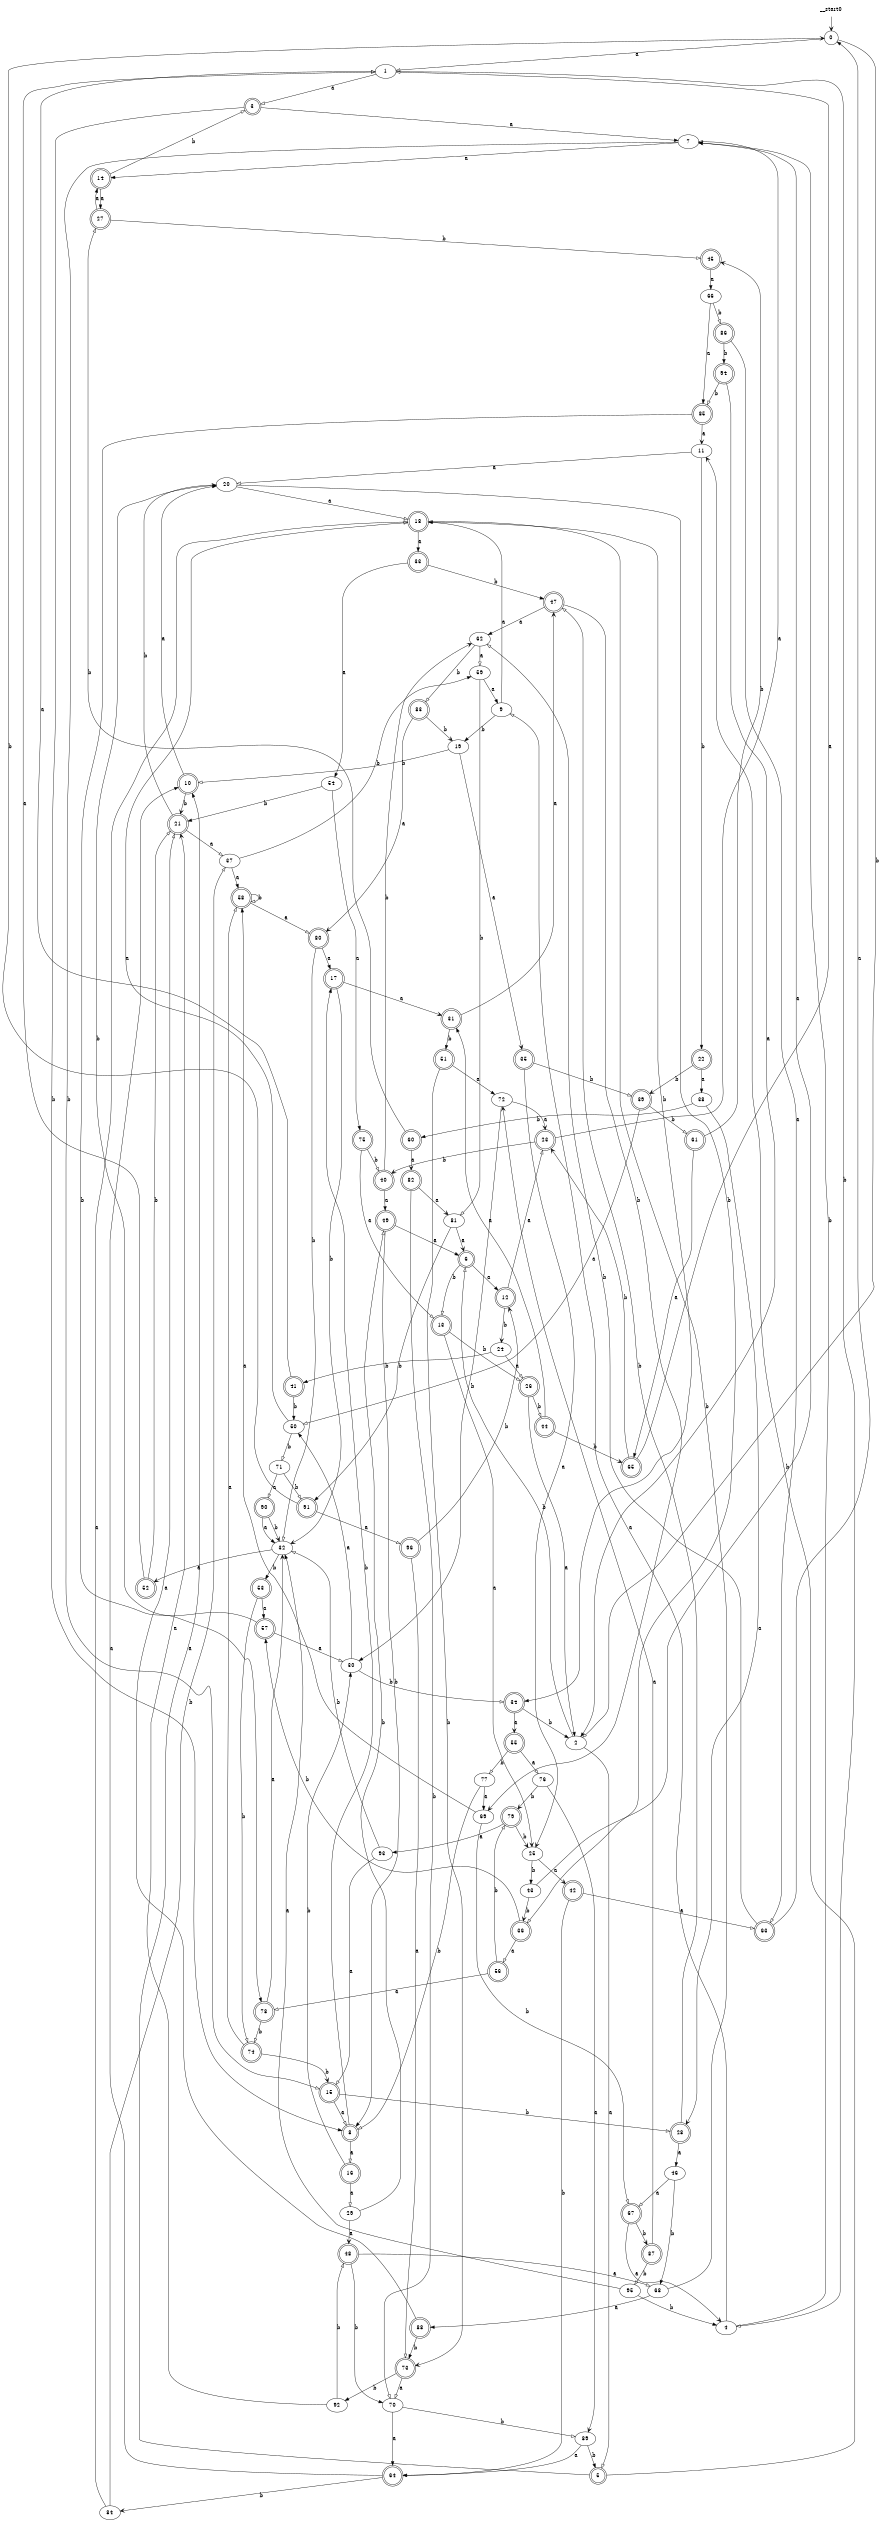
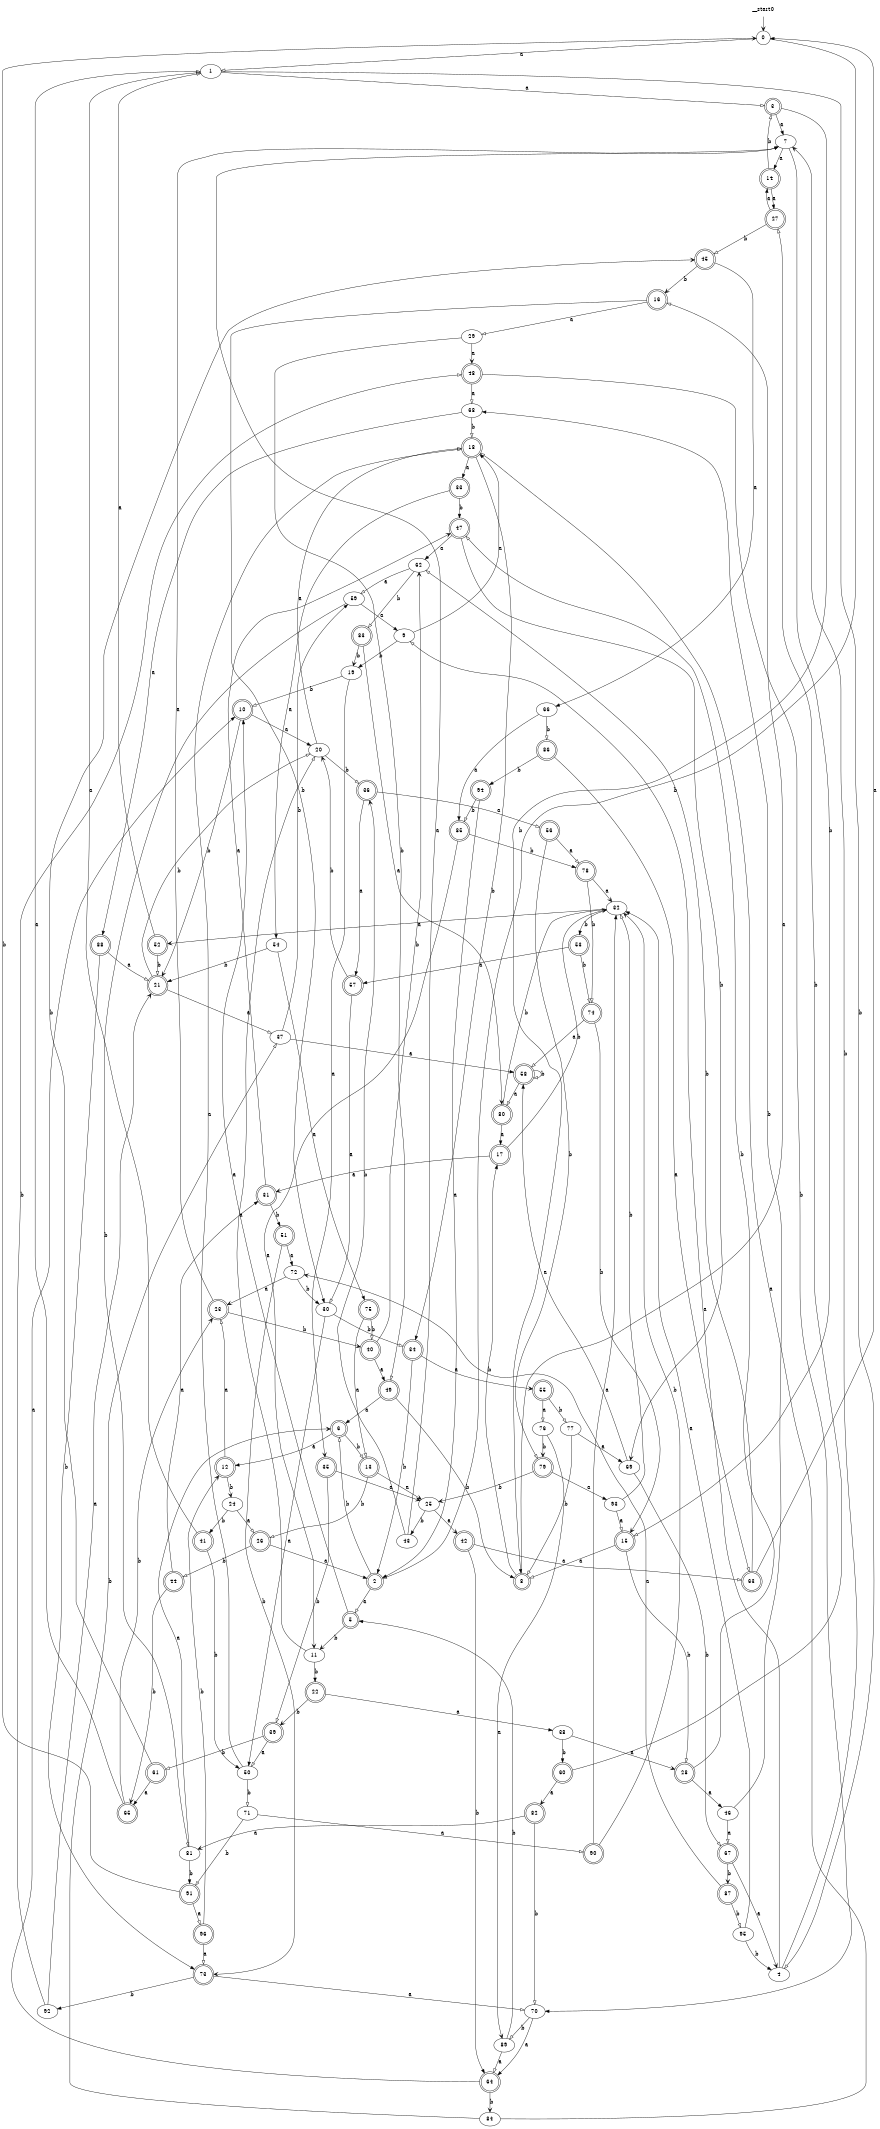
none -> (683, 278)
(576, 1743) -> (375, 1582)
(308, 1780) -> (361, 891)
